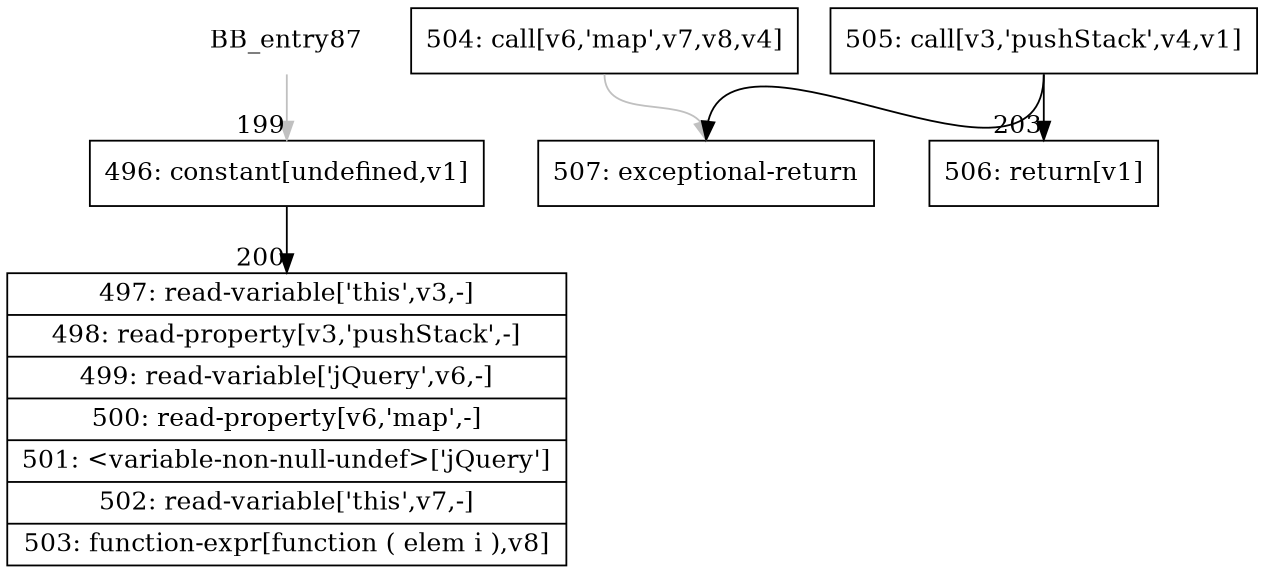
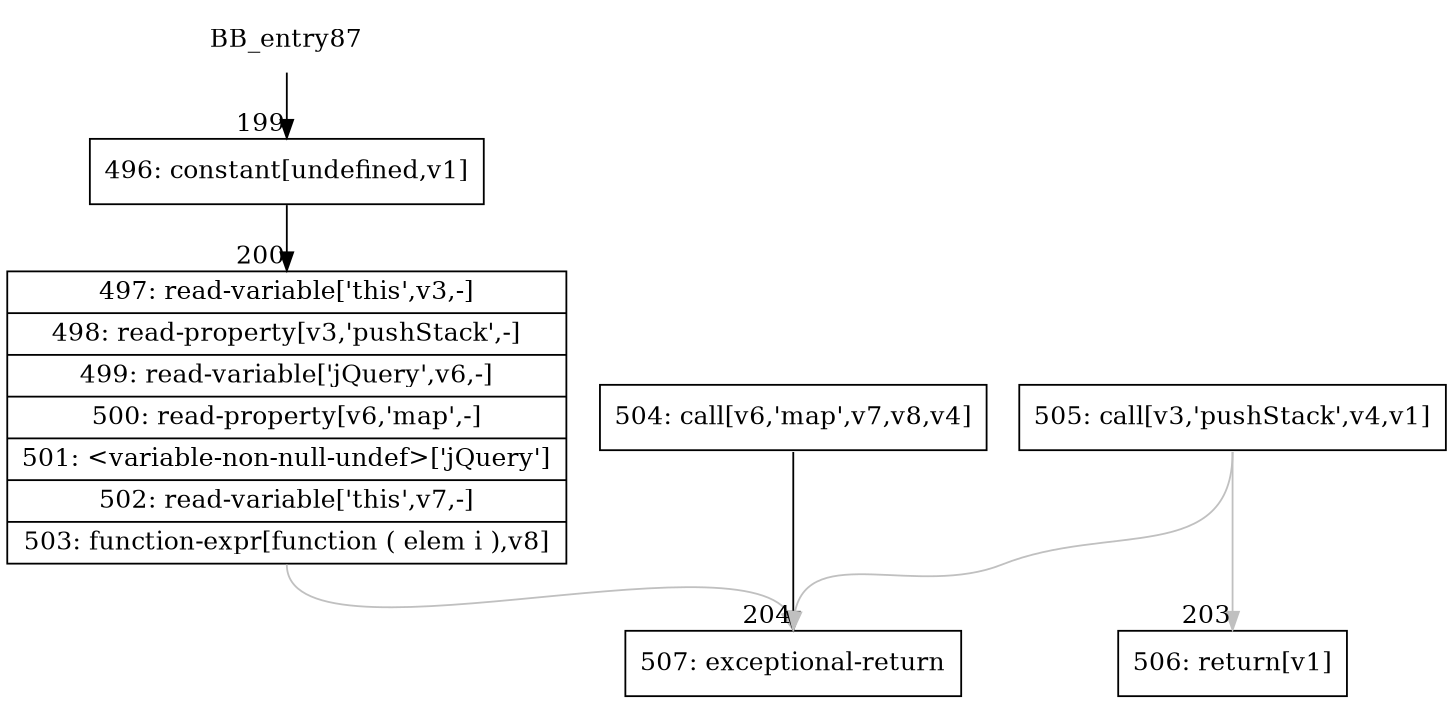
(287, 98) -> (287, 96)
(646, 106) -> (793, 532)
(1044, 108) -> (1233, 532)
(884, 109) -> (1029, 556)
none -> (531, 598)
